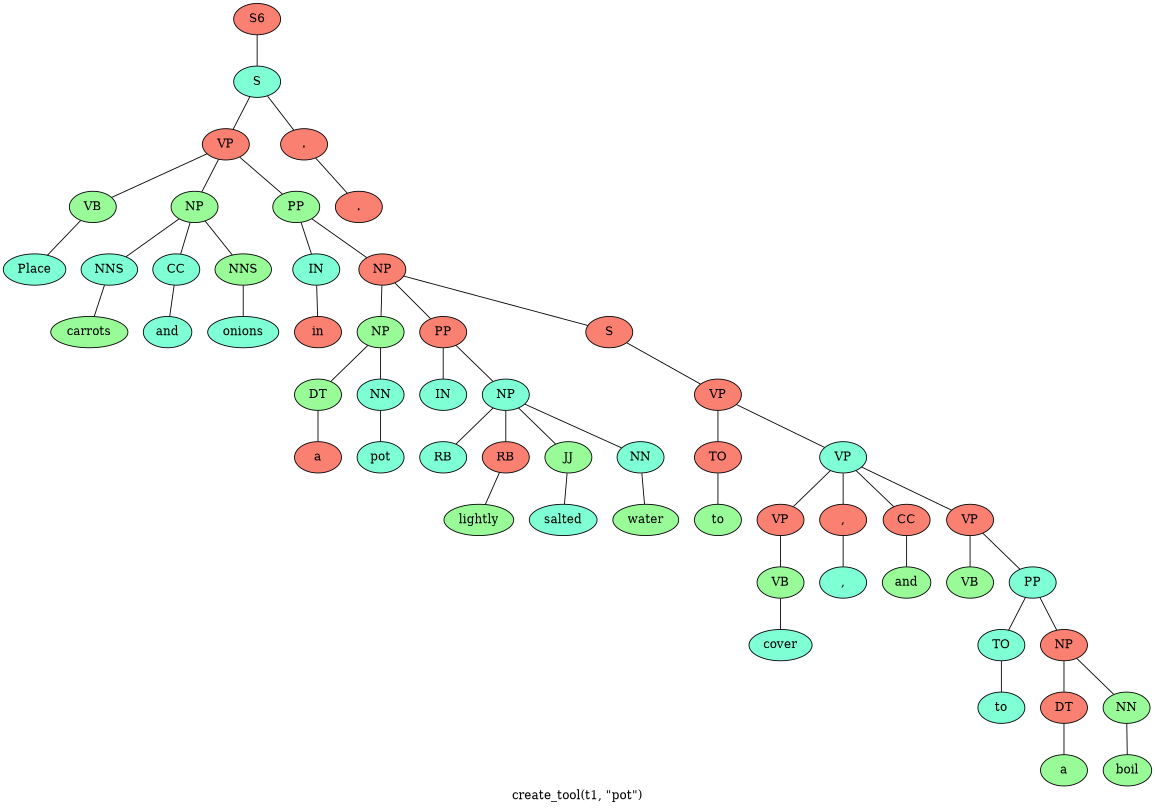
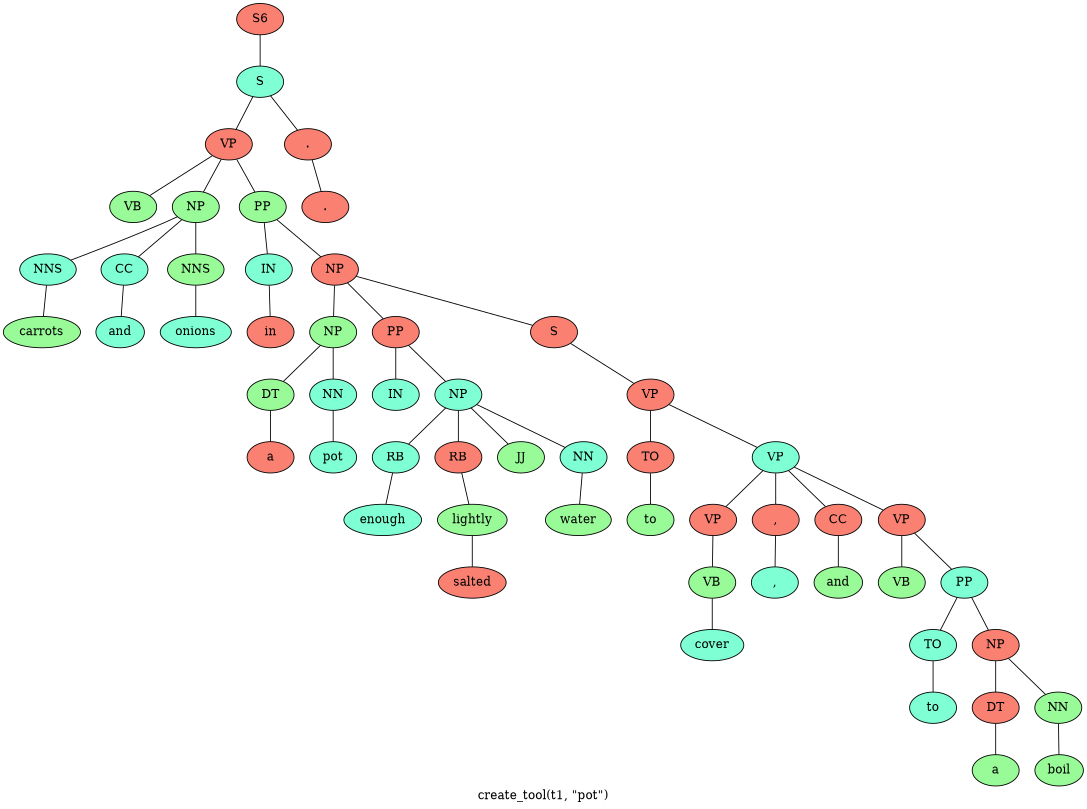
(35, 270) -> none
(566, 489) -> (472, 551)
none -> (383, 520)
(563, 520) -> (472, 583)
